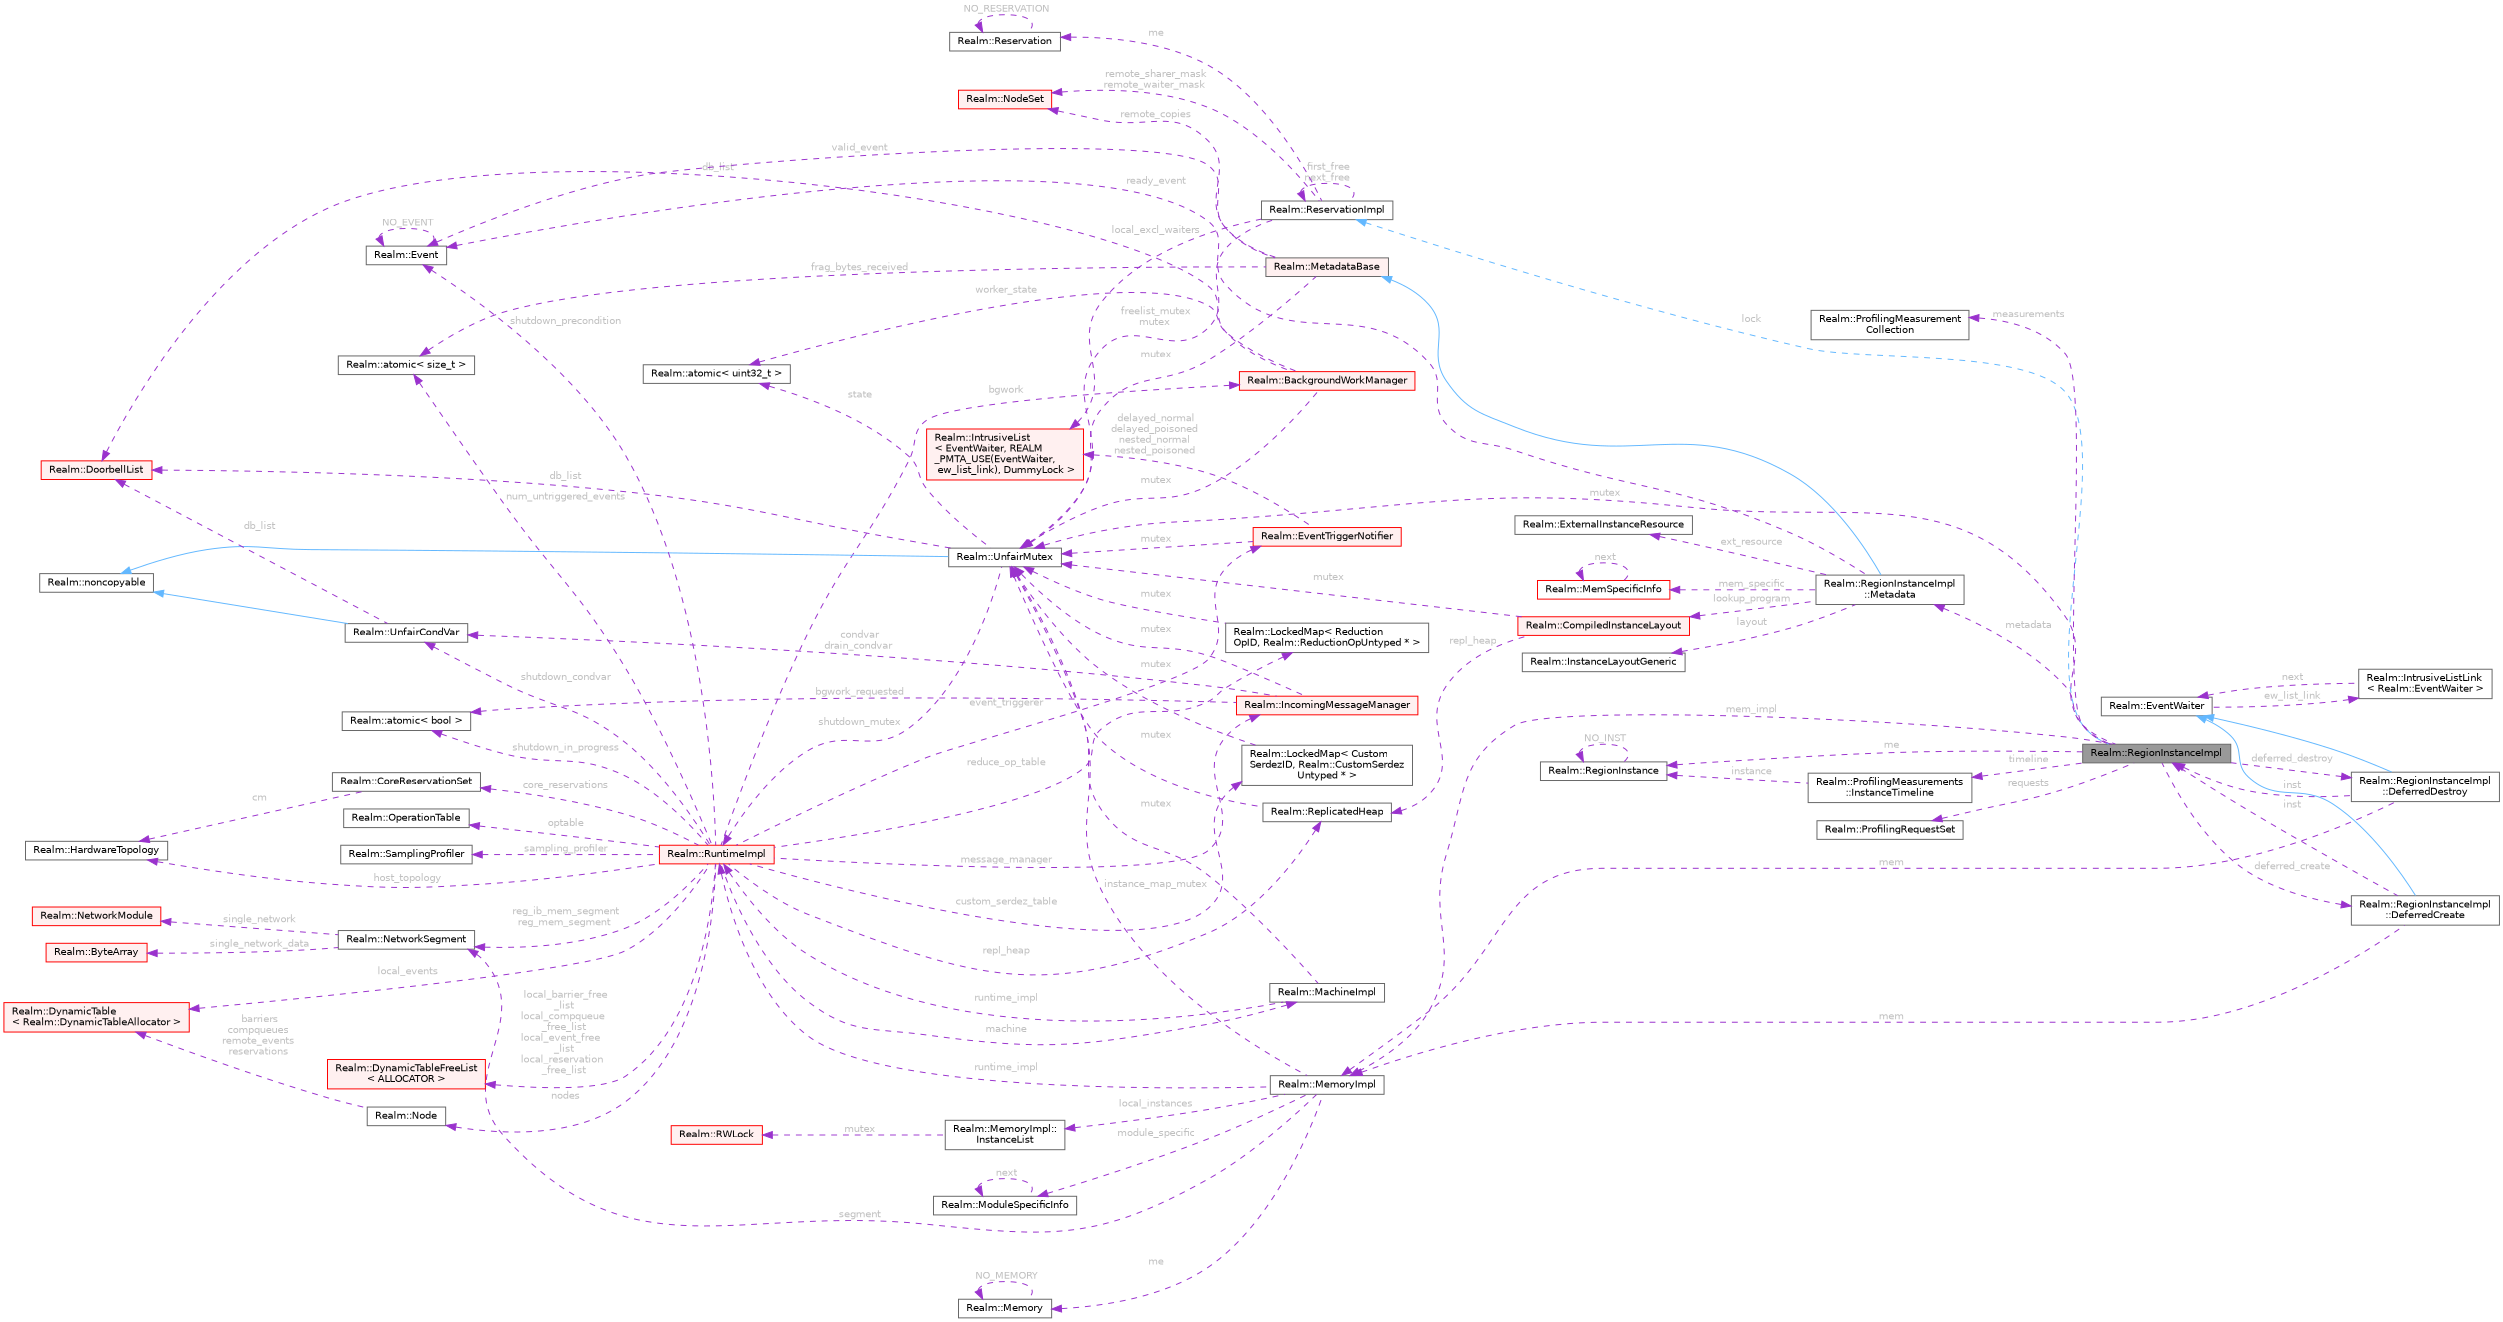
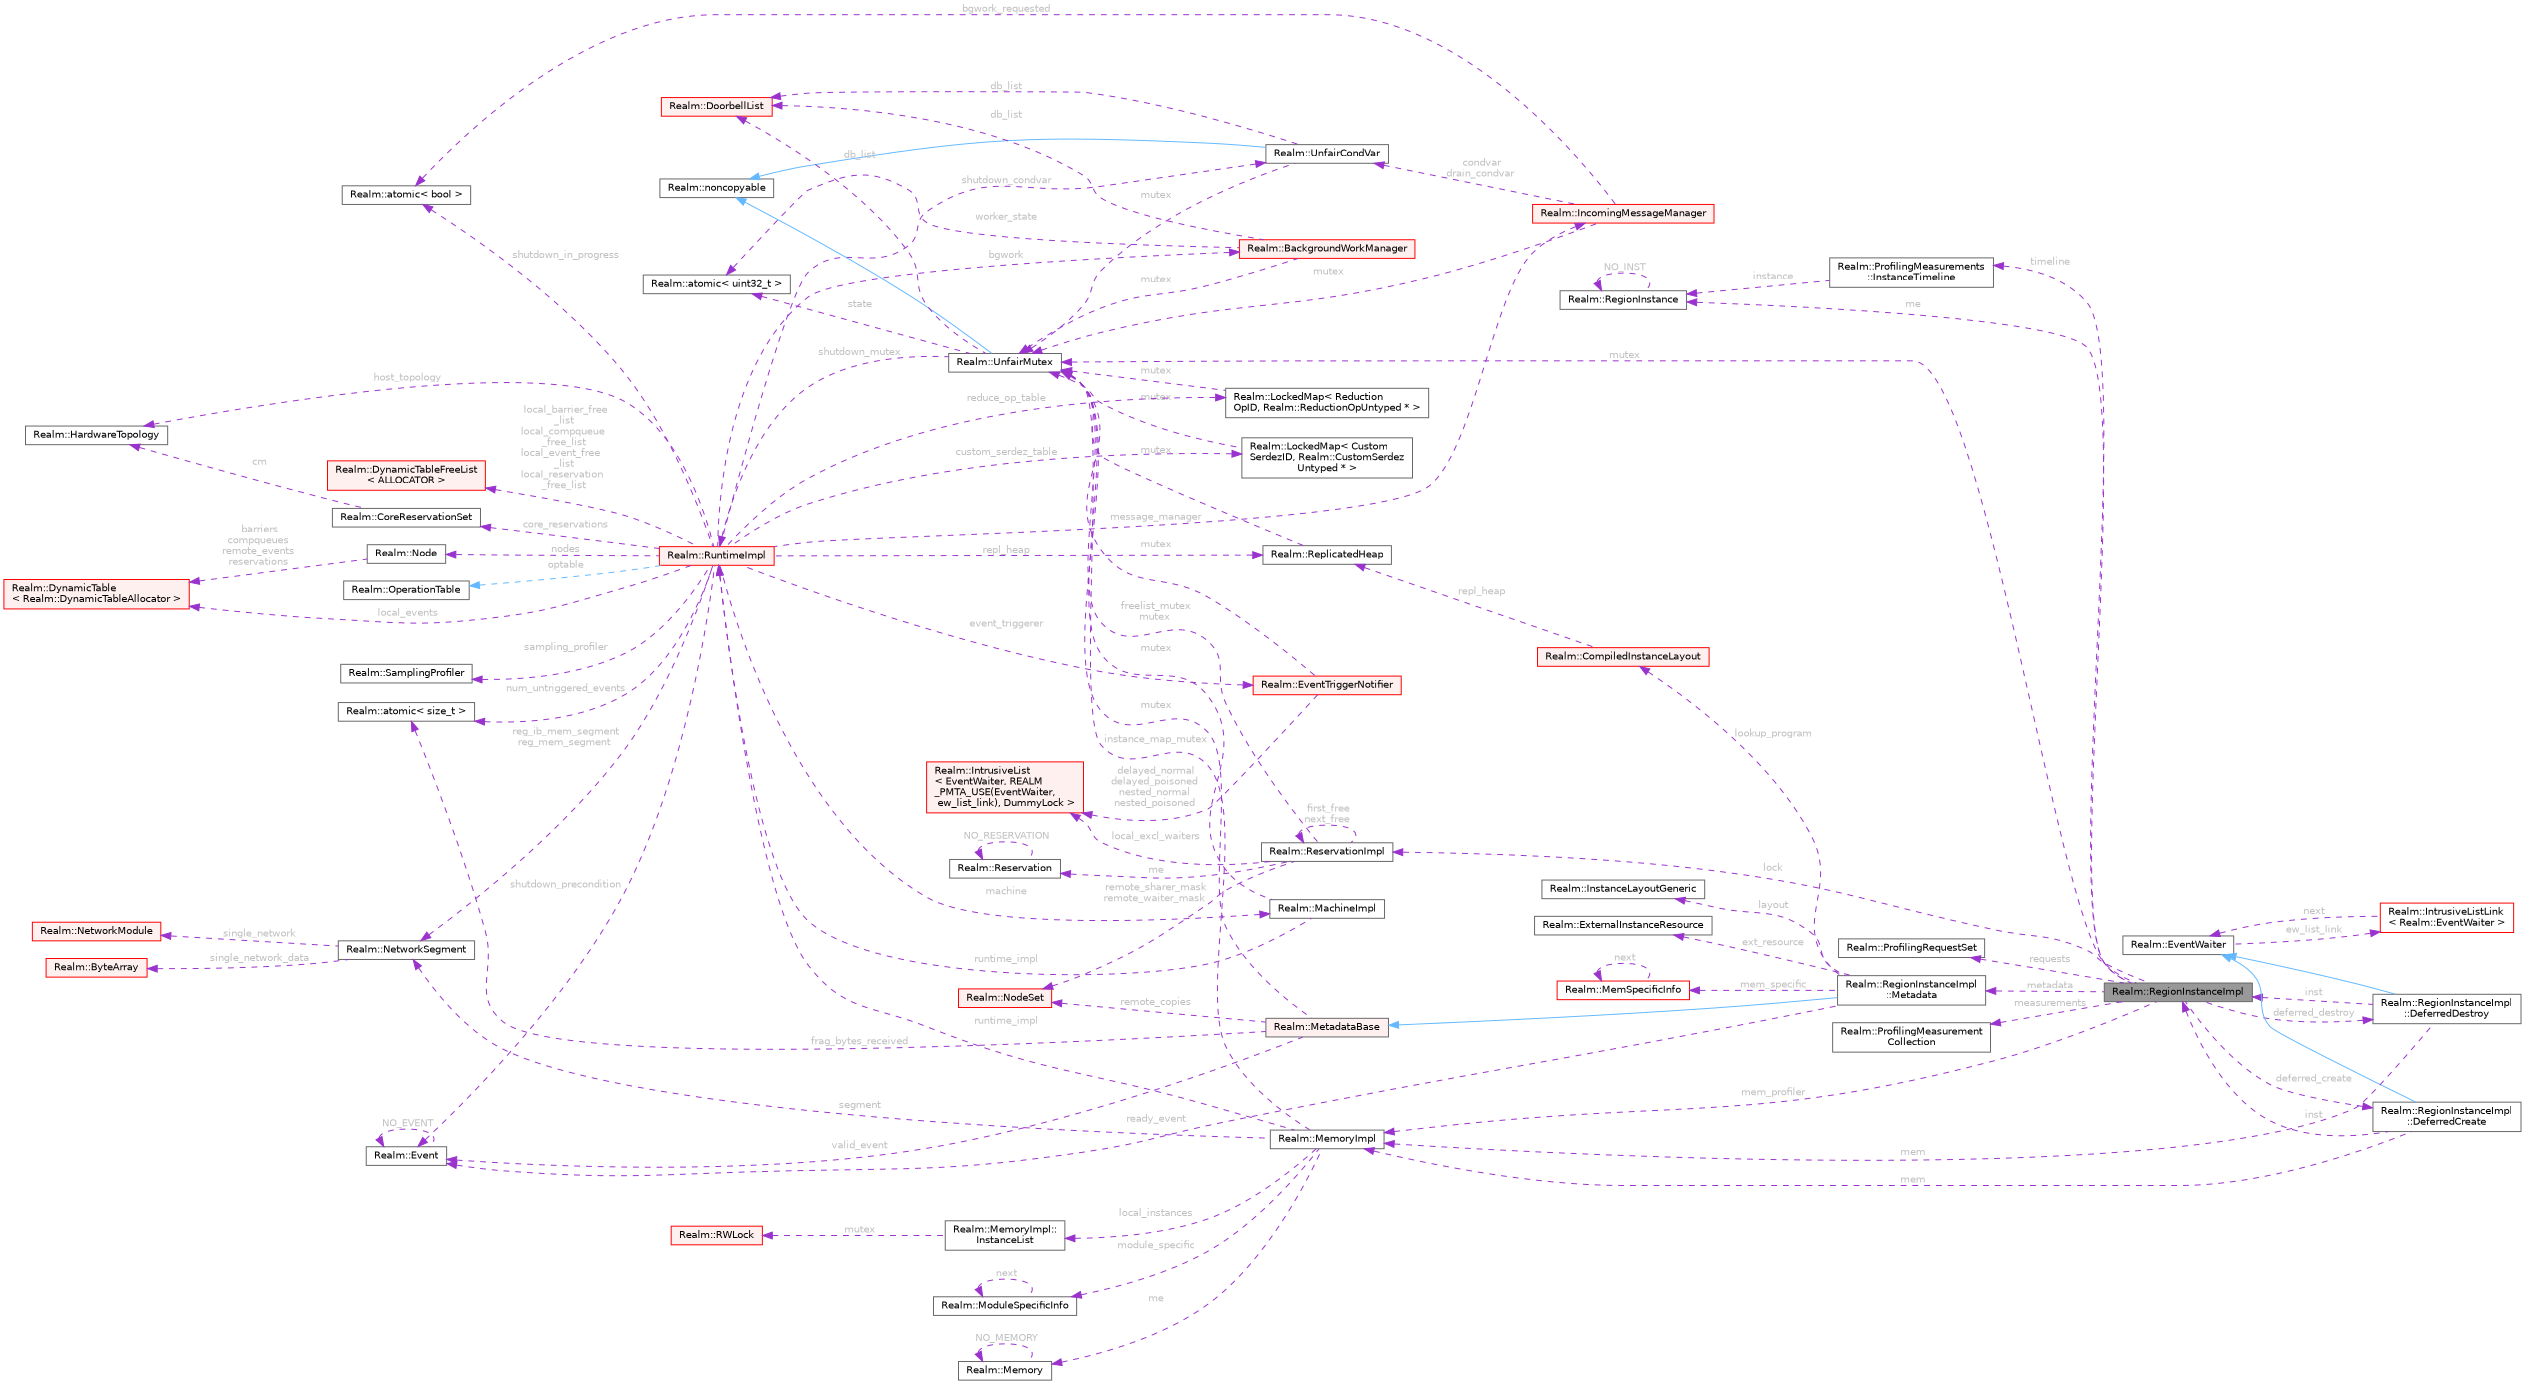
(1896, 356) -> (1784, 881)
(1297, 591) -> (1146, 234)
(2425, 684) -> (2447, 918)
(1750, 710) -> (1772, 1093)
(569, 836) -> (571, 577)
